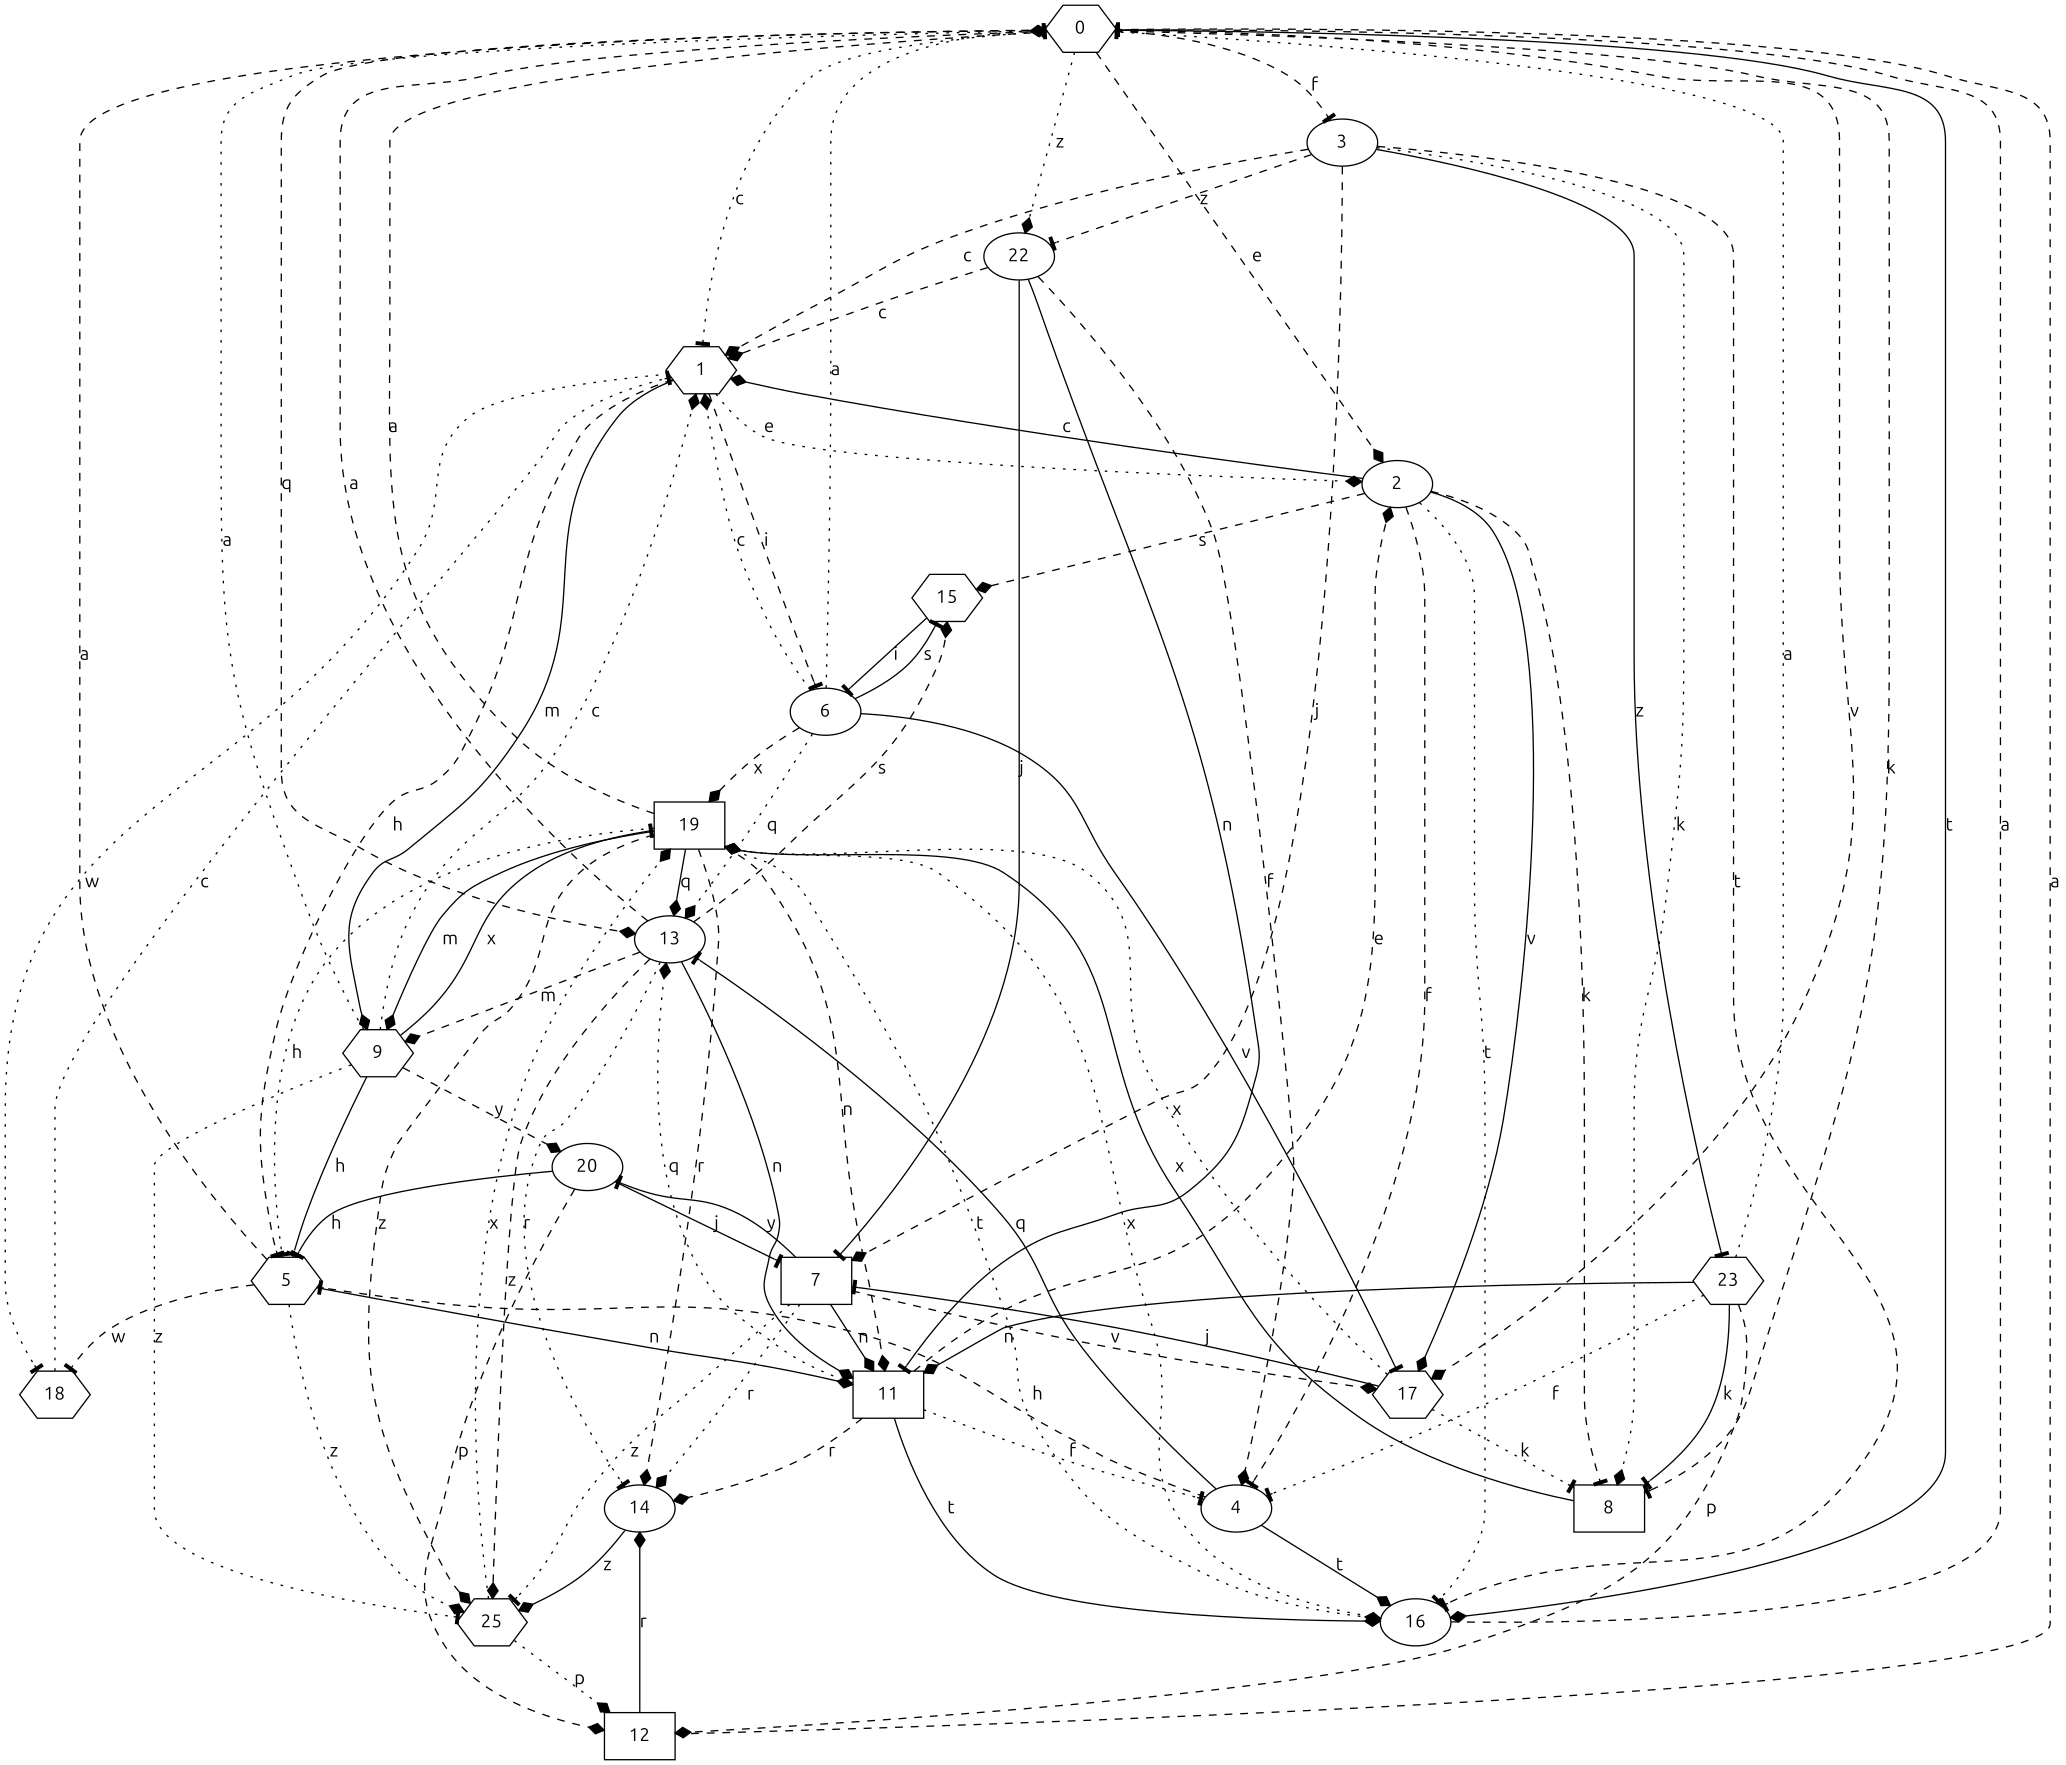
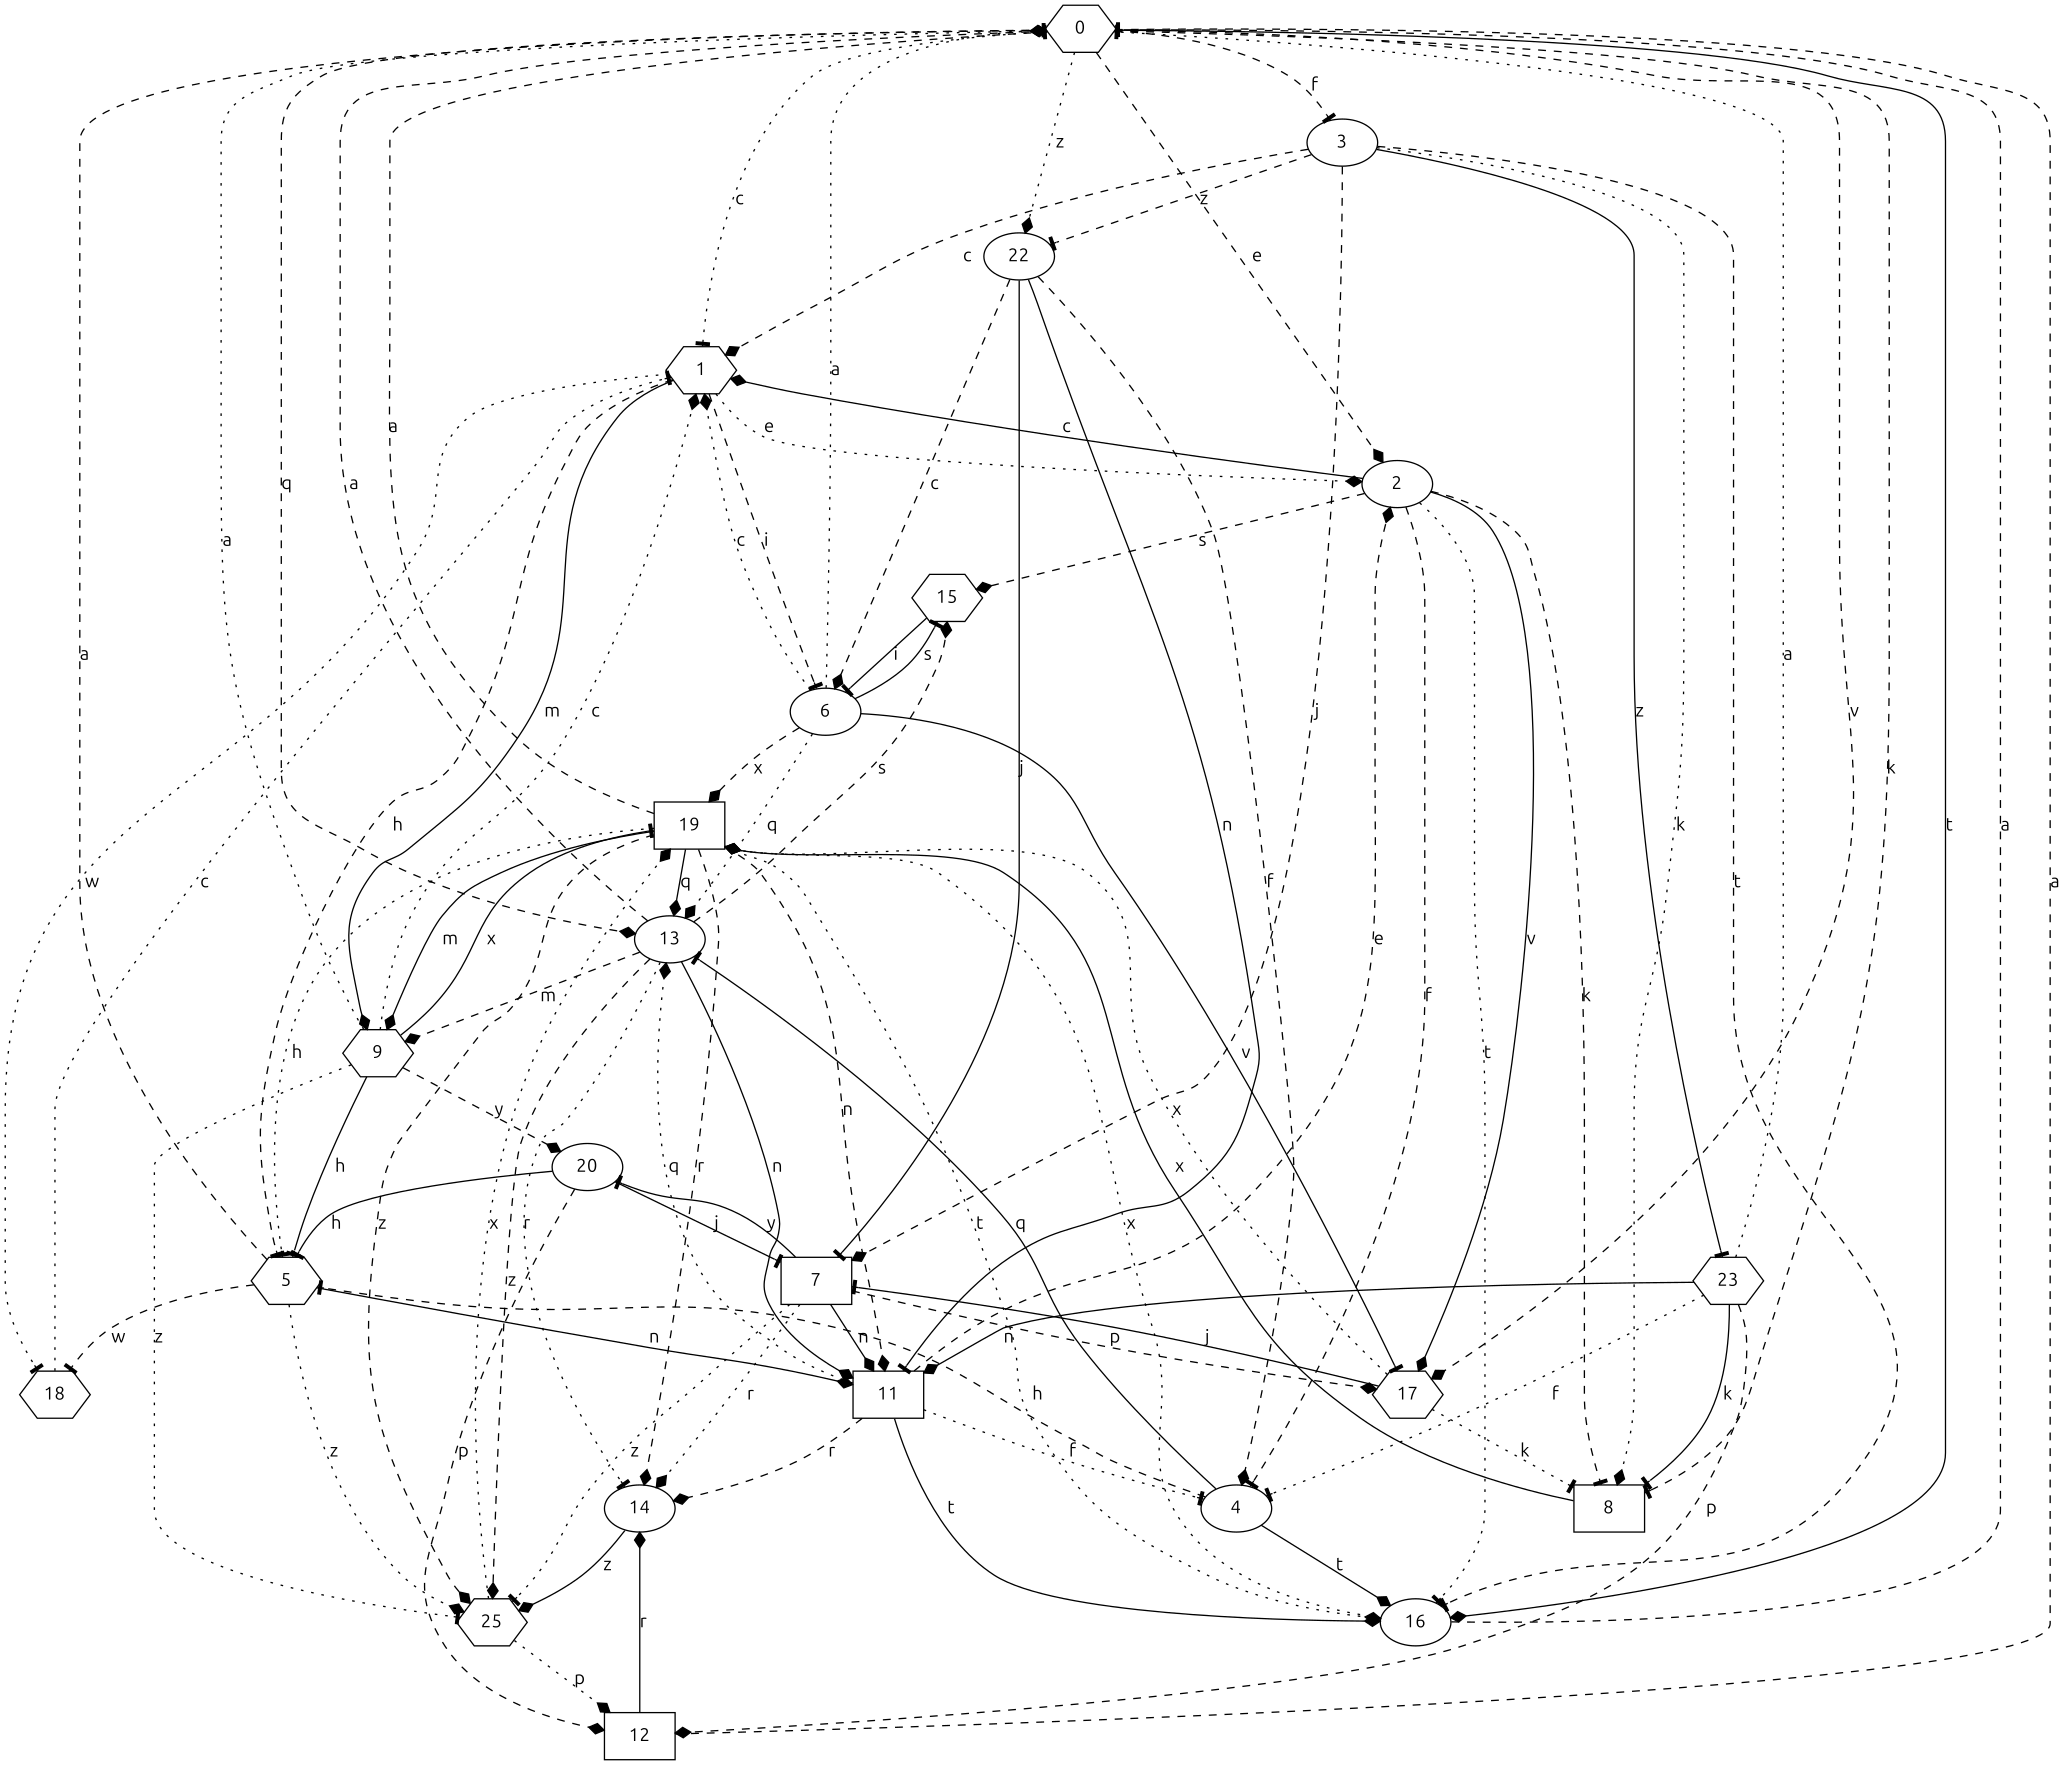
(865, 308) -> (925, 477)
(1115, 1338) -> (1115, 1338)
